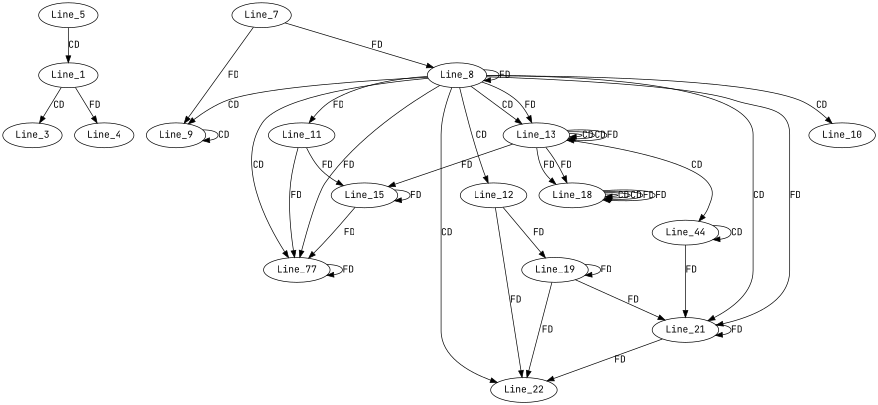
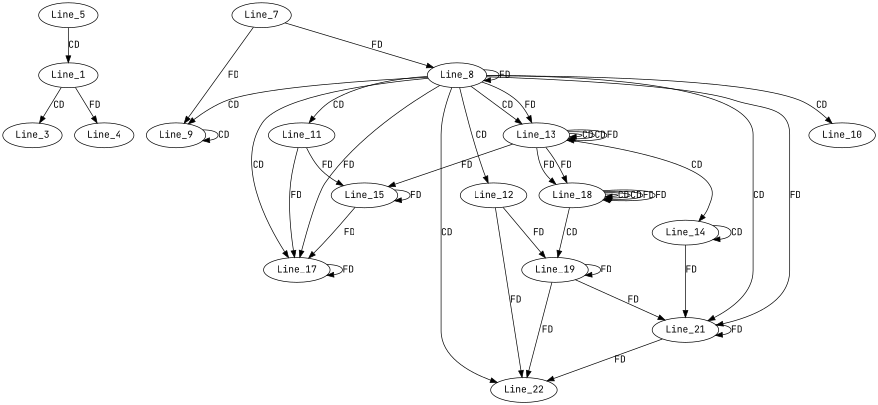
(339, 105) -> (339, 105)
none -> (564, 229)
(685, 233) -> (685, 233)
(297, 270) -> (297, 270)
